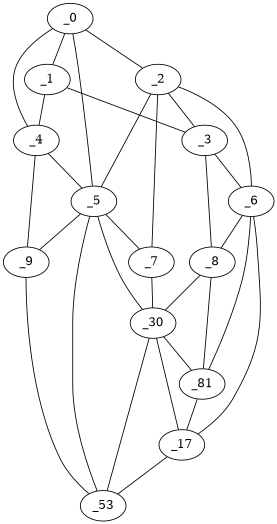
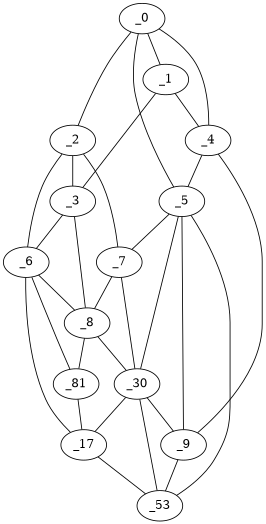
(126, 140) -> none
none -> (103, 293)
(178, 354) -> (160, 414)
